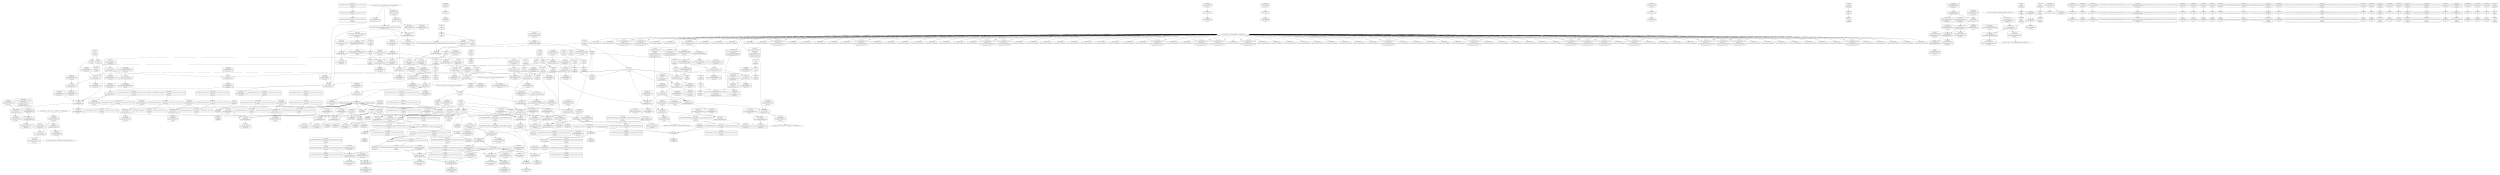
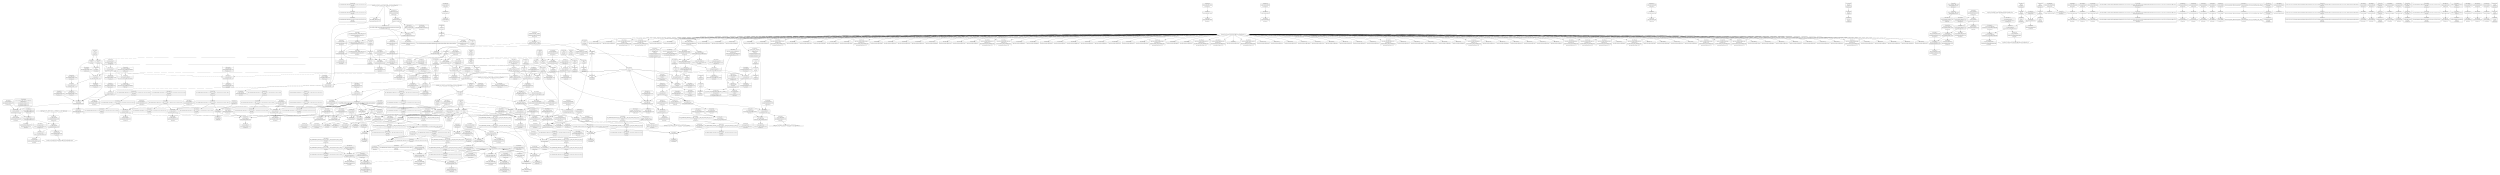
(2279, 20) -> none
